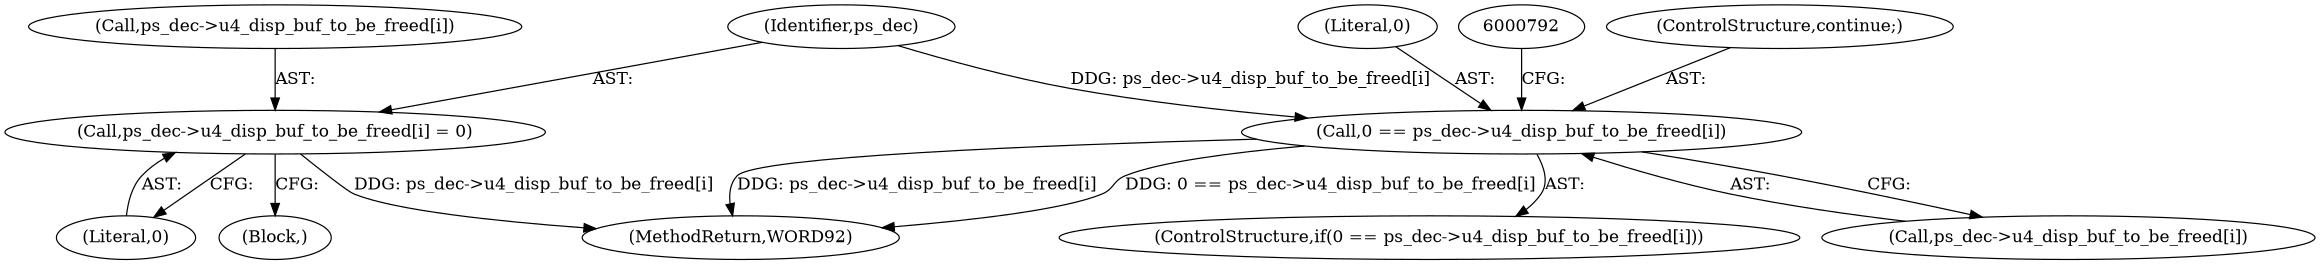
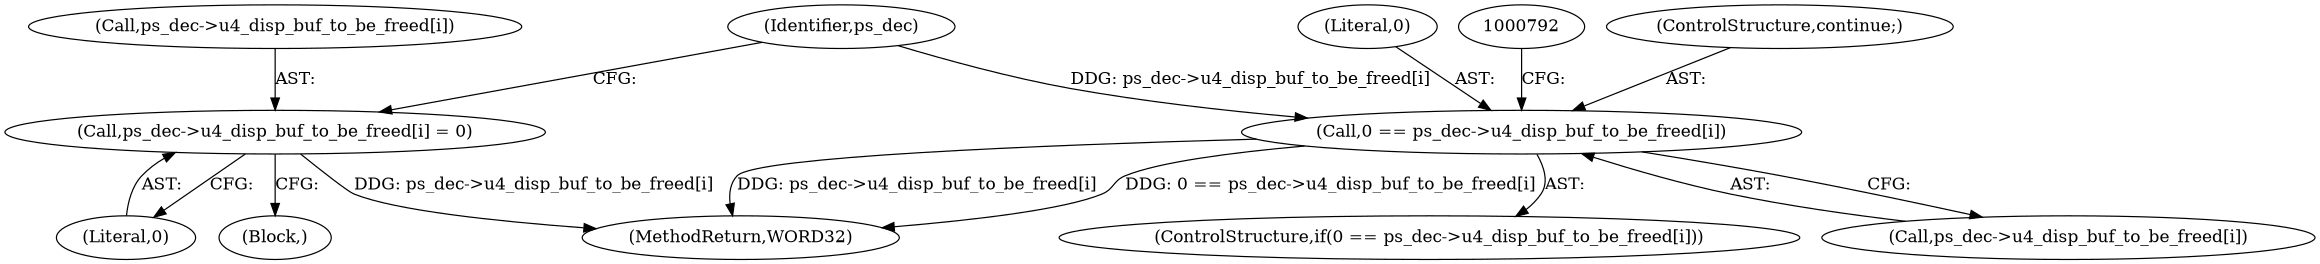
(1522, 27) -> (1522, 27)
(616, 79) -> (618, 79)
(741, 238) -> (741, 238)
